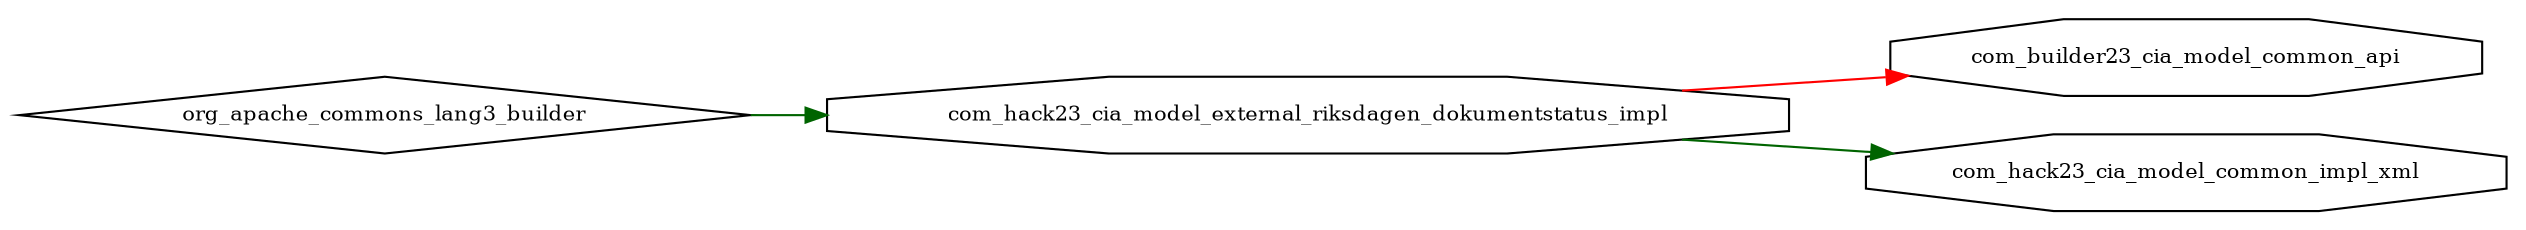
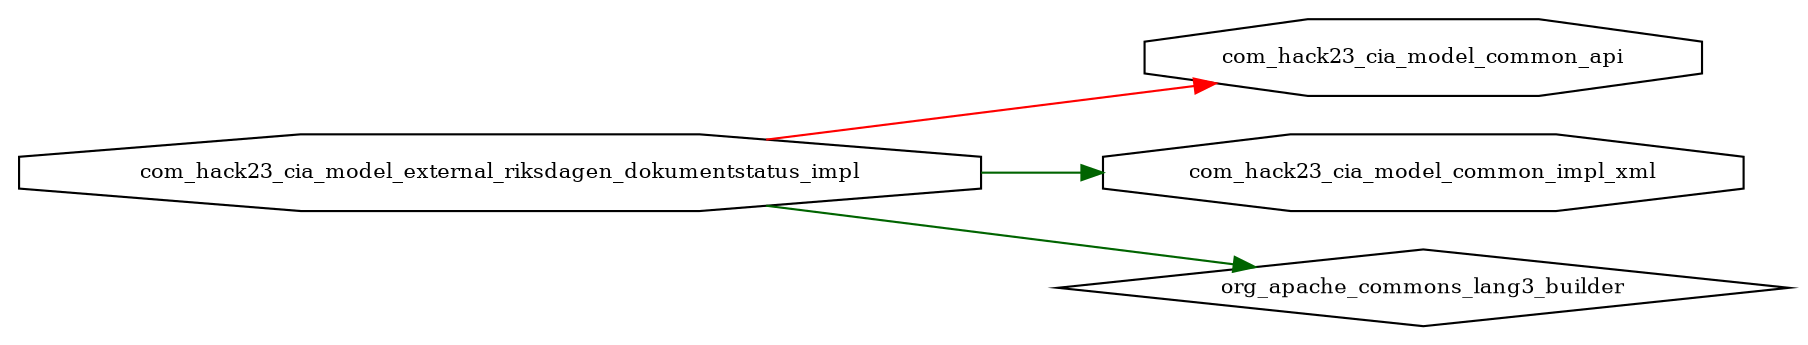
(2186, 58) -> (1423, 58)
(778, 115) -> (1000, 235)
